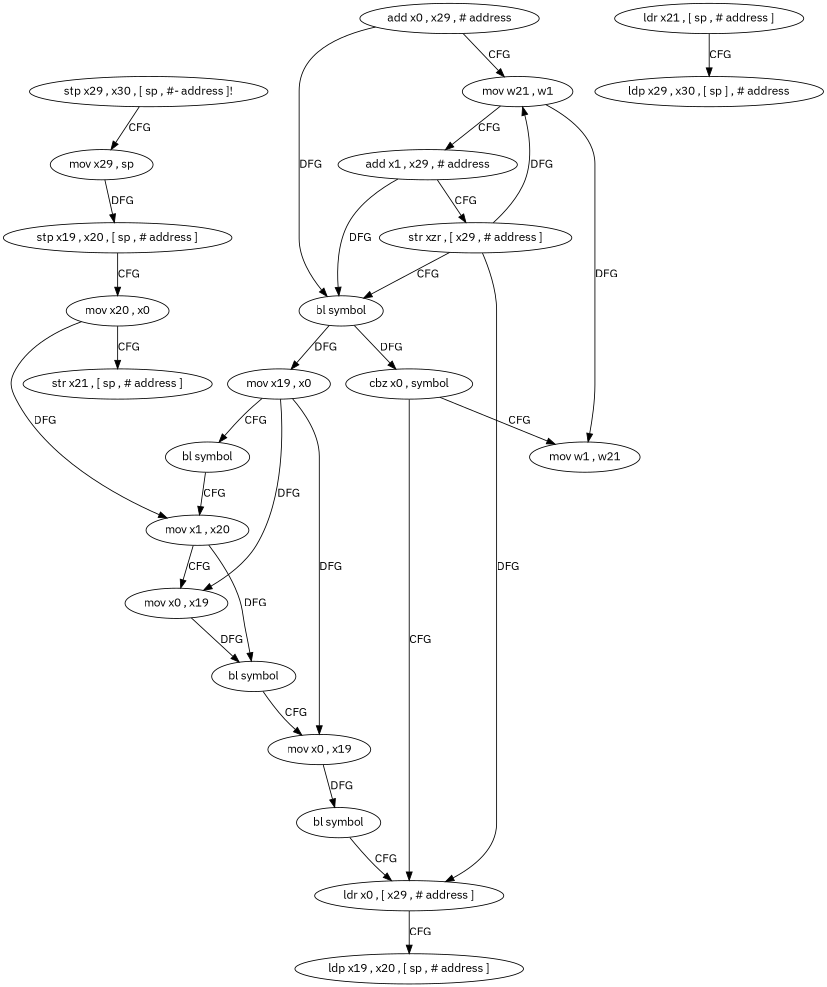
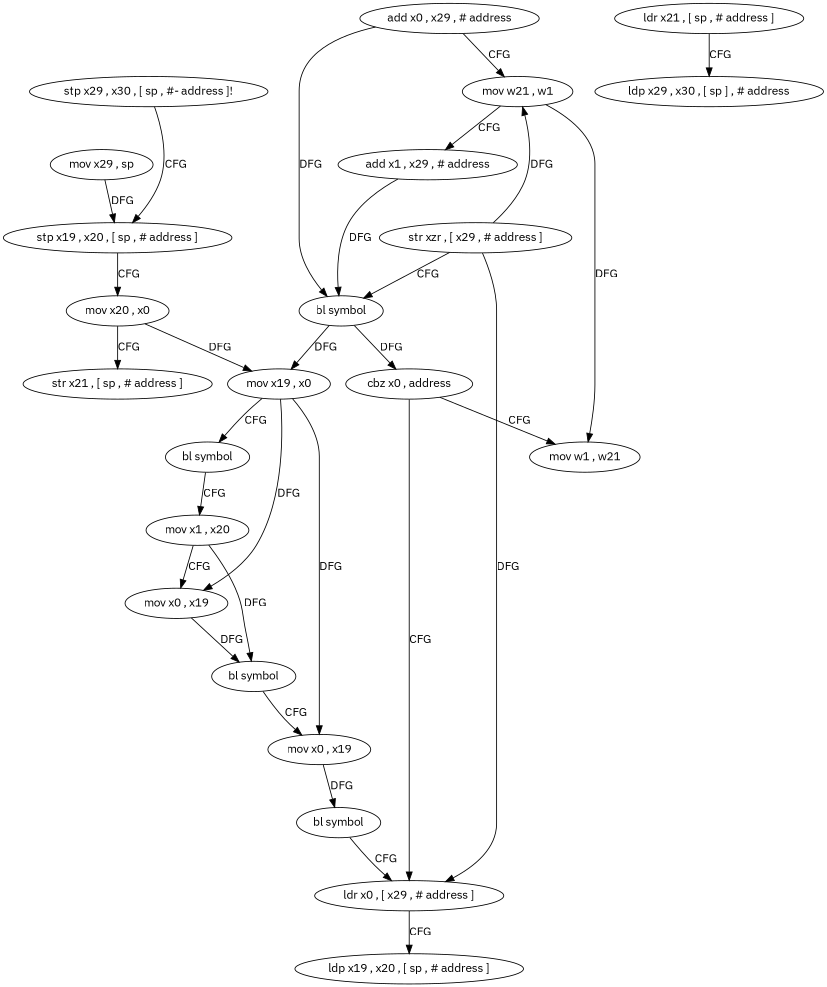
(127, 125) -> (164, 164)
(449, 198) -> none
(409, 384) -> (409, 384)
(37, 429) -> (194, 346)
